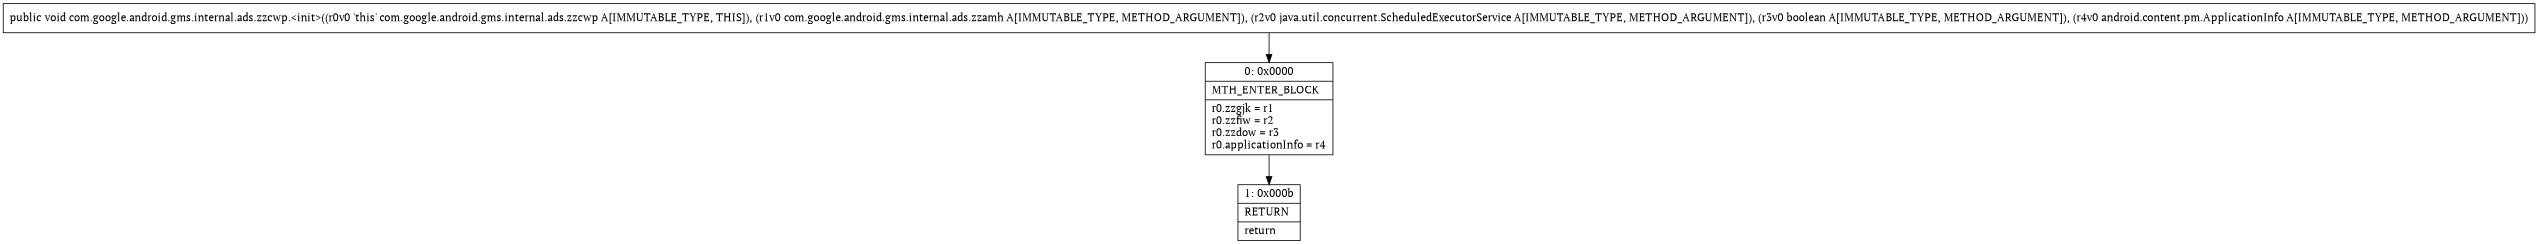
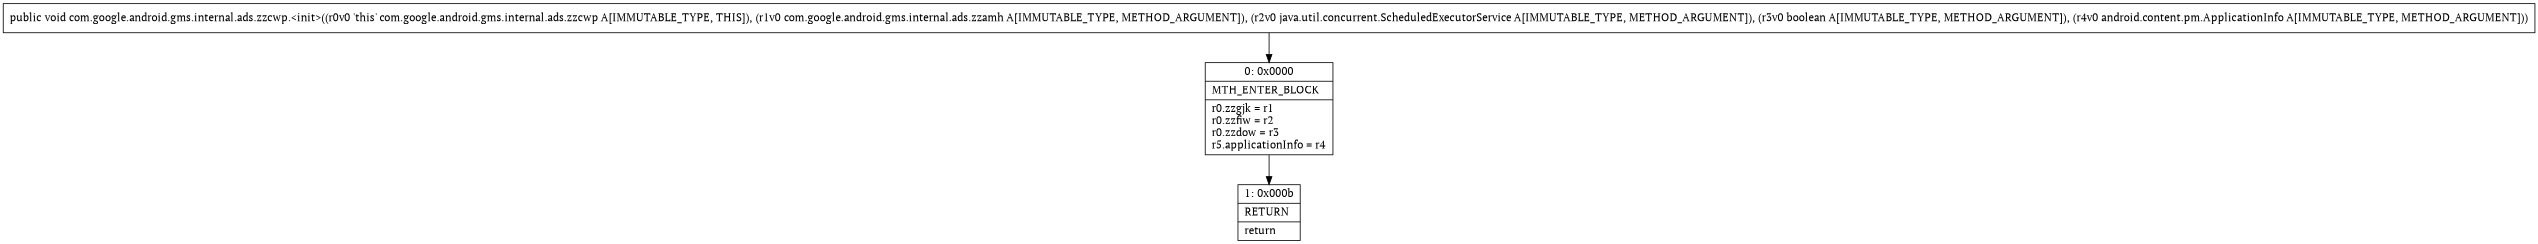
(1269, 145) -> (1269, 145)
